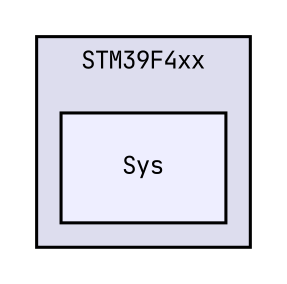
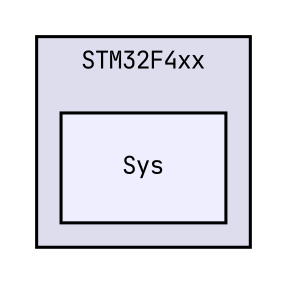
(143, 63) -> (143, 63)
